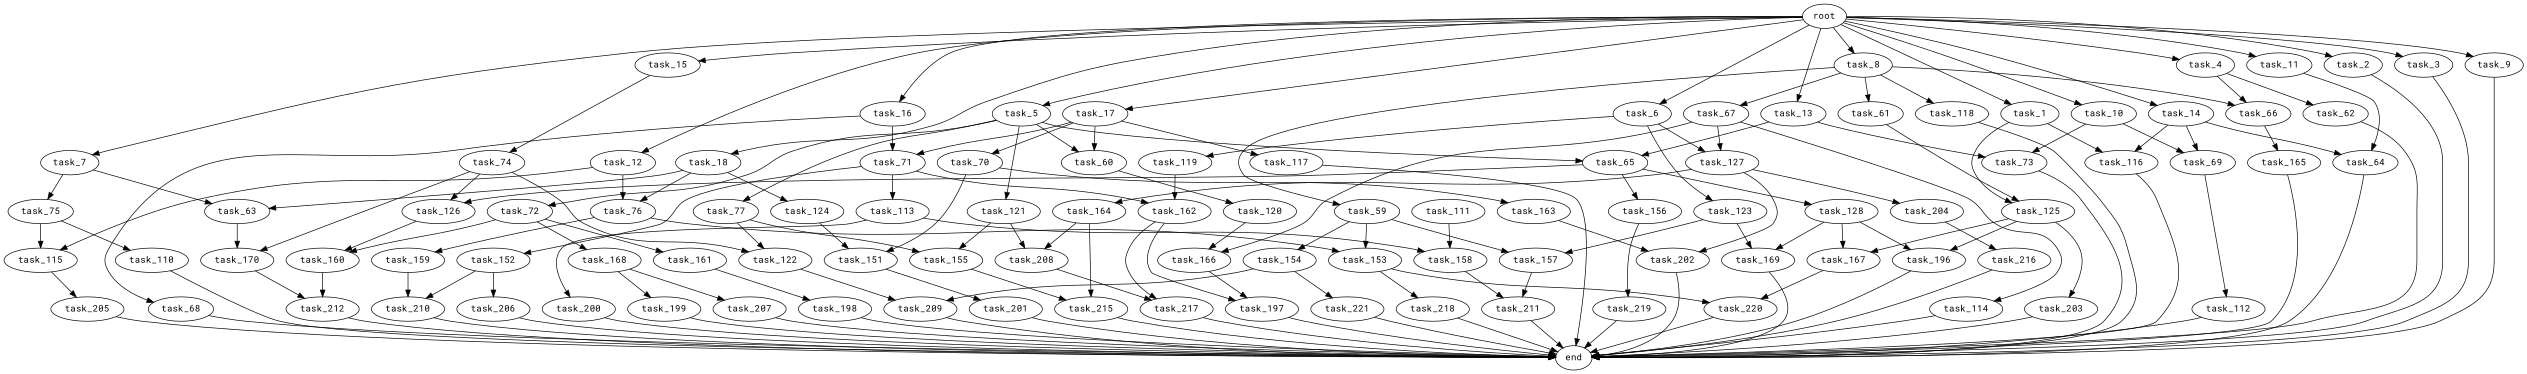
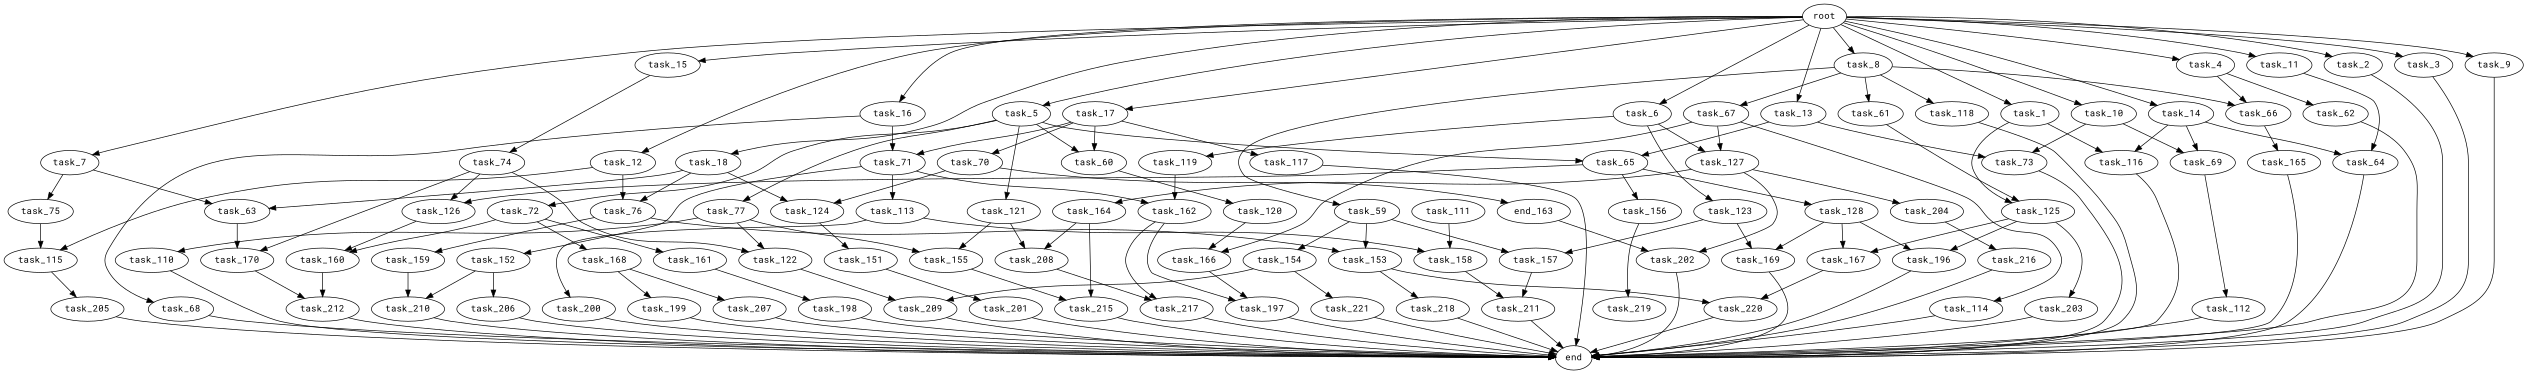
(1534, 211) -> (1534, 211)
(942, 217) -> (898, 185)
(88, 232) -> (467, 233)
(1603, 332) -> none
